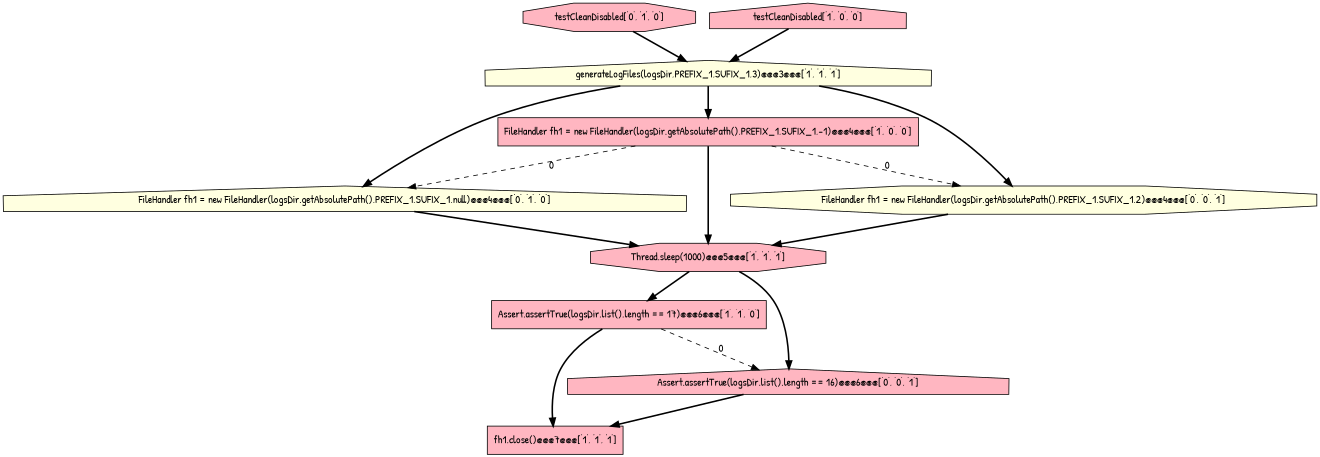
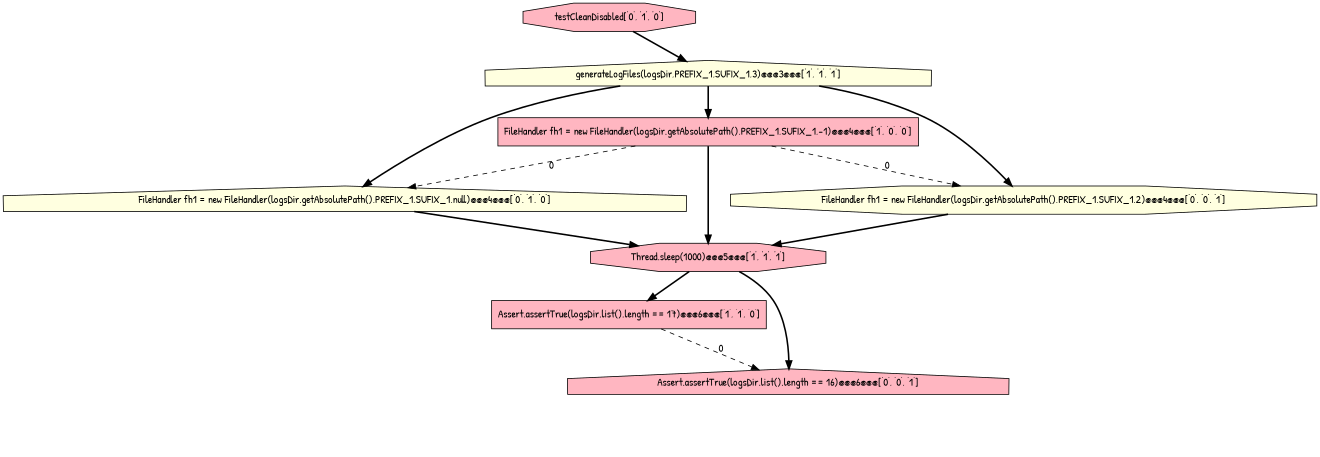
(808, 17) -> none
(555, 440) -> none
